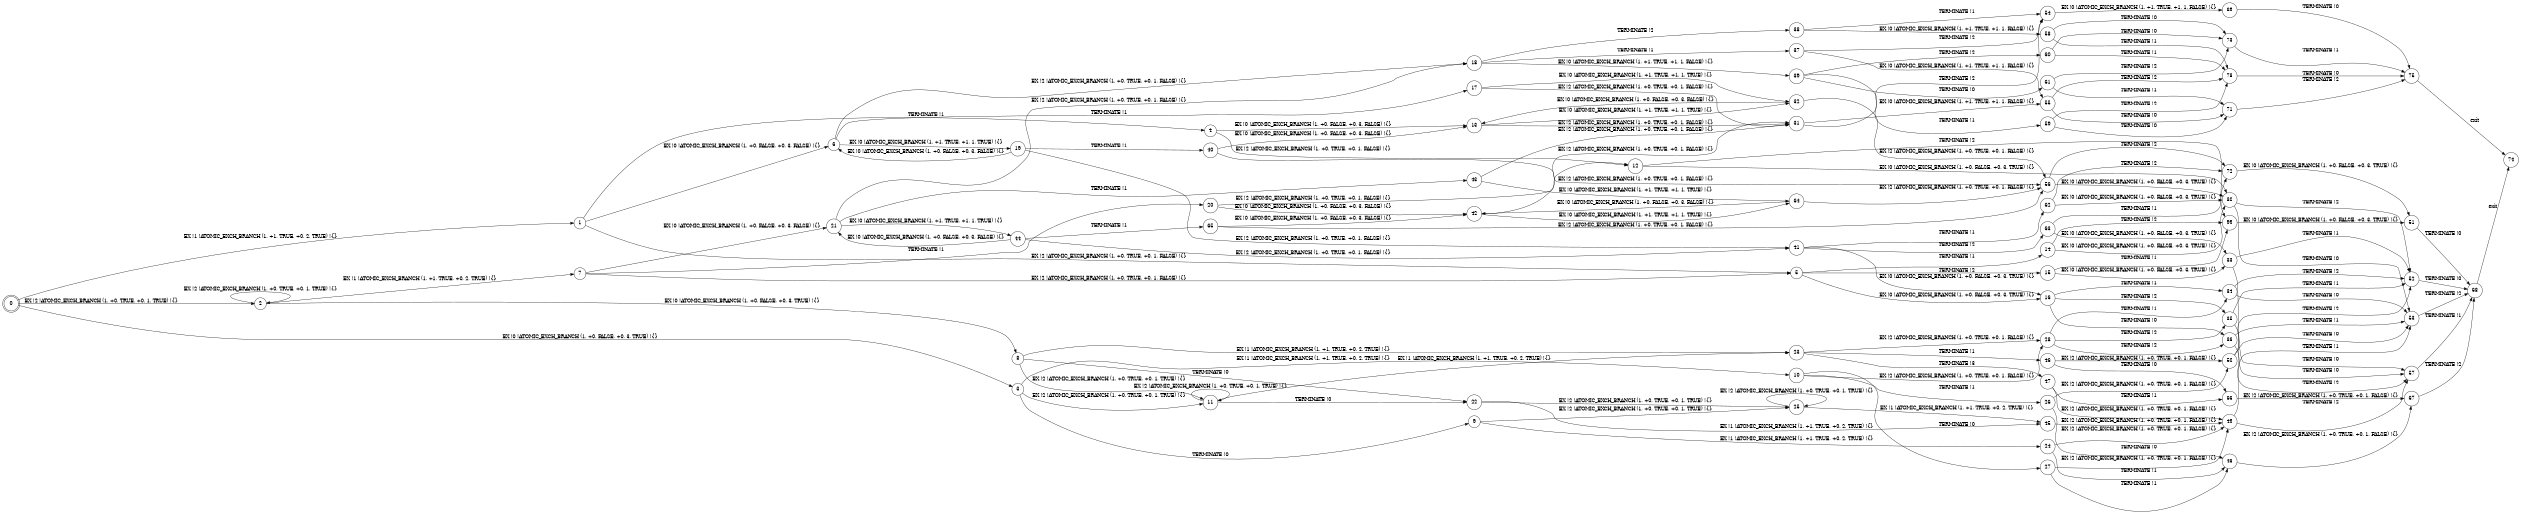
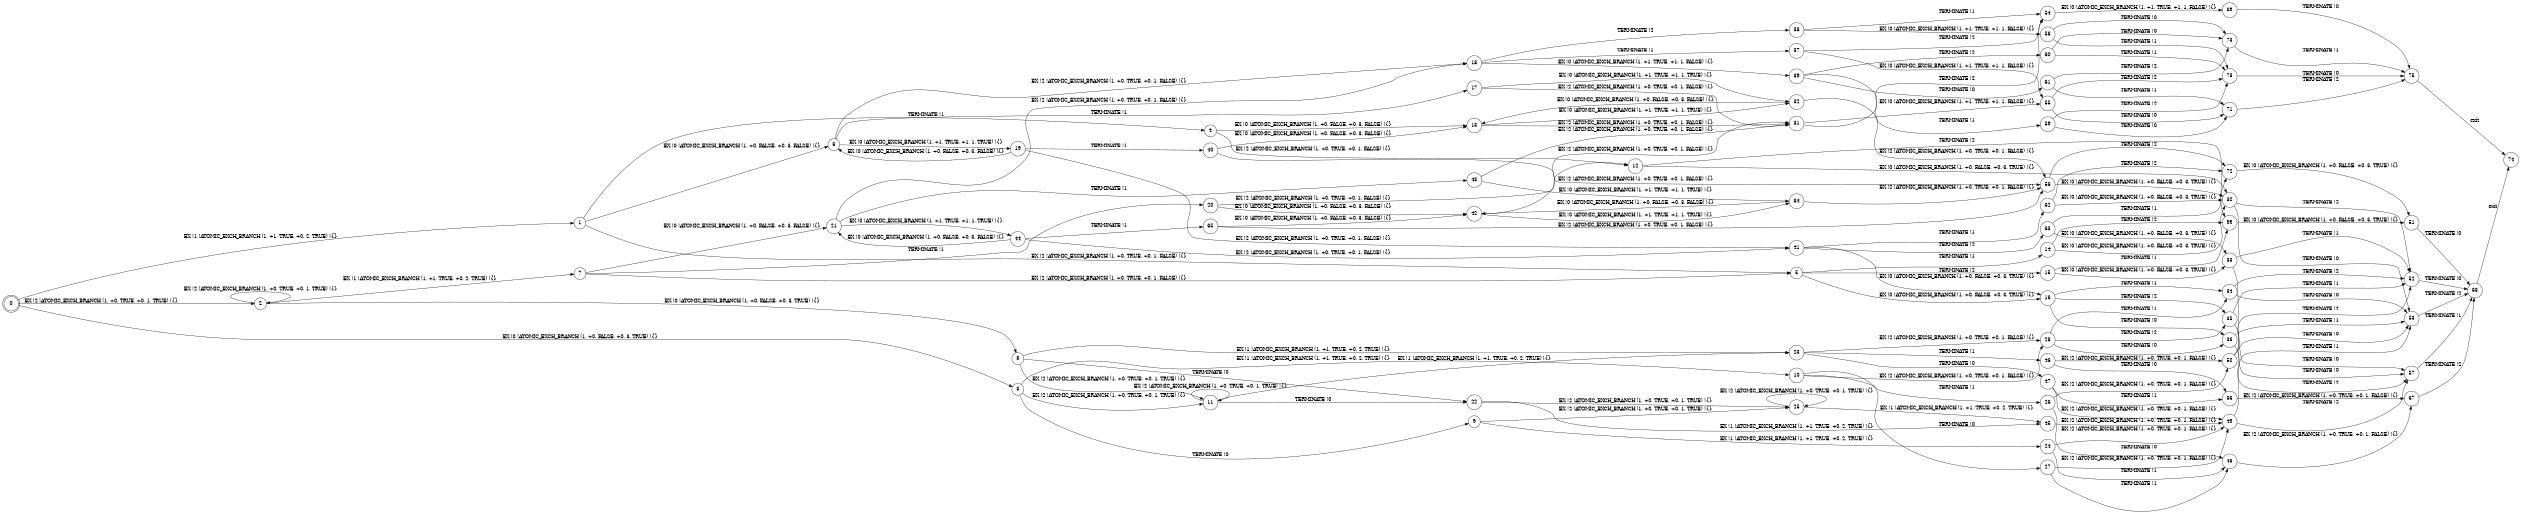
(2139, 346) -> (2139, 346)
(1957, 364) -> (1957, 364)
